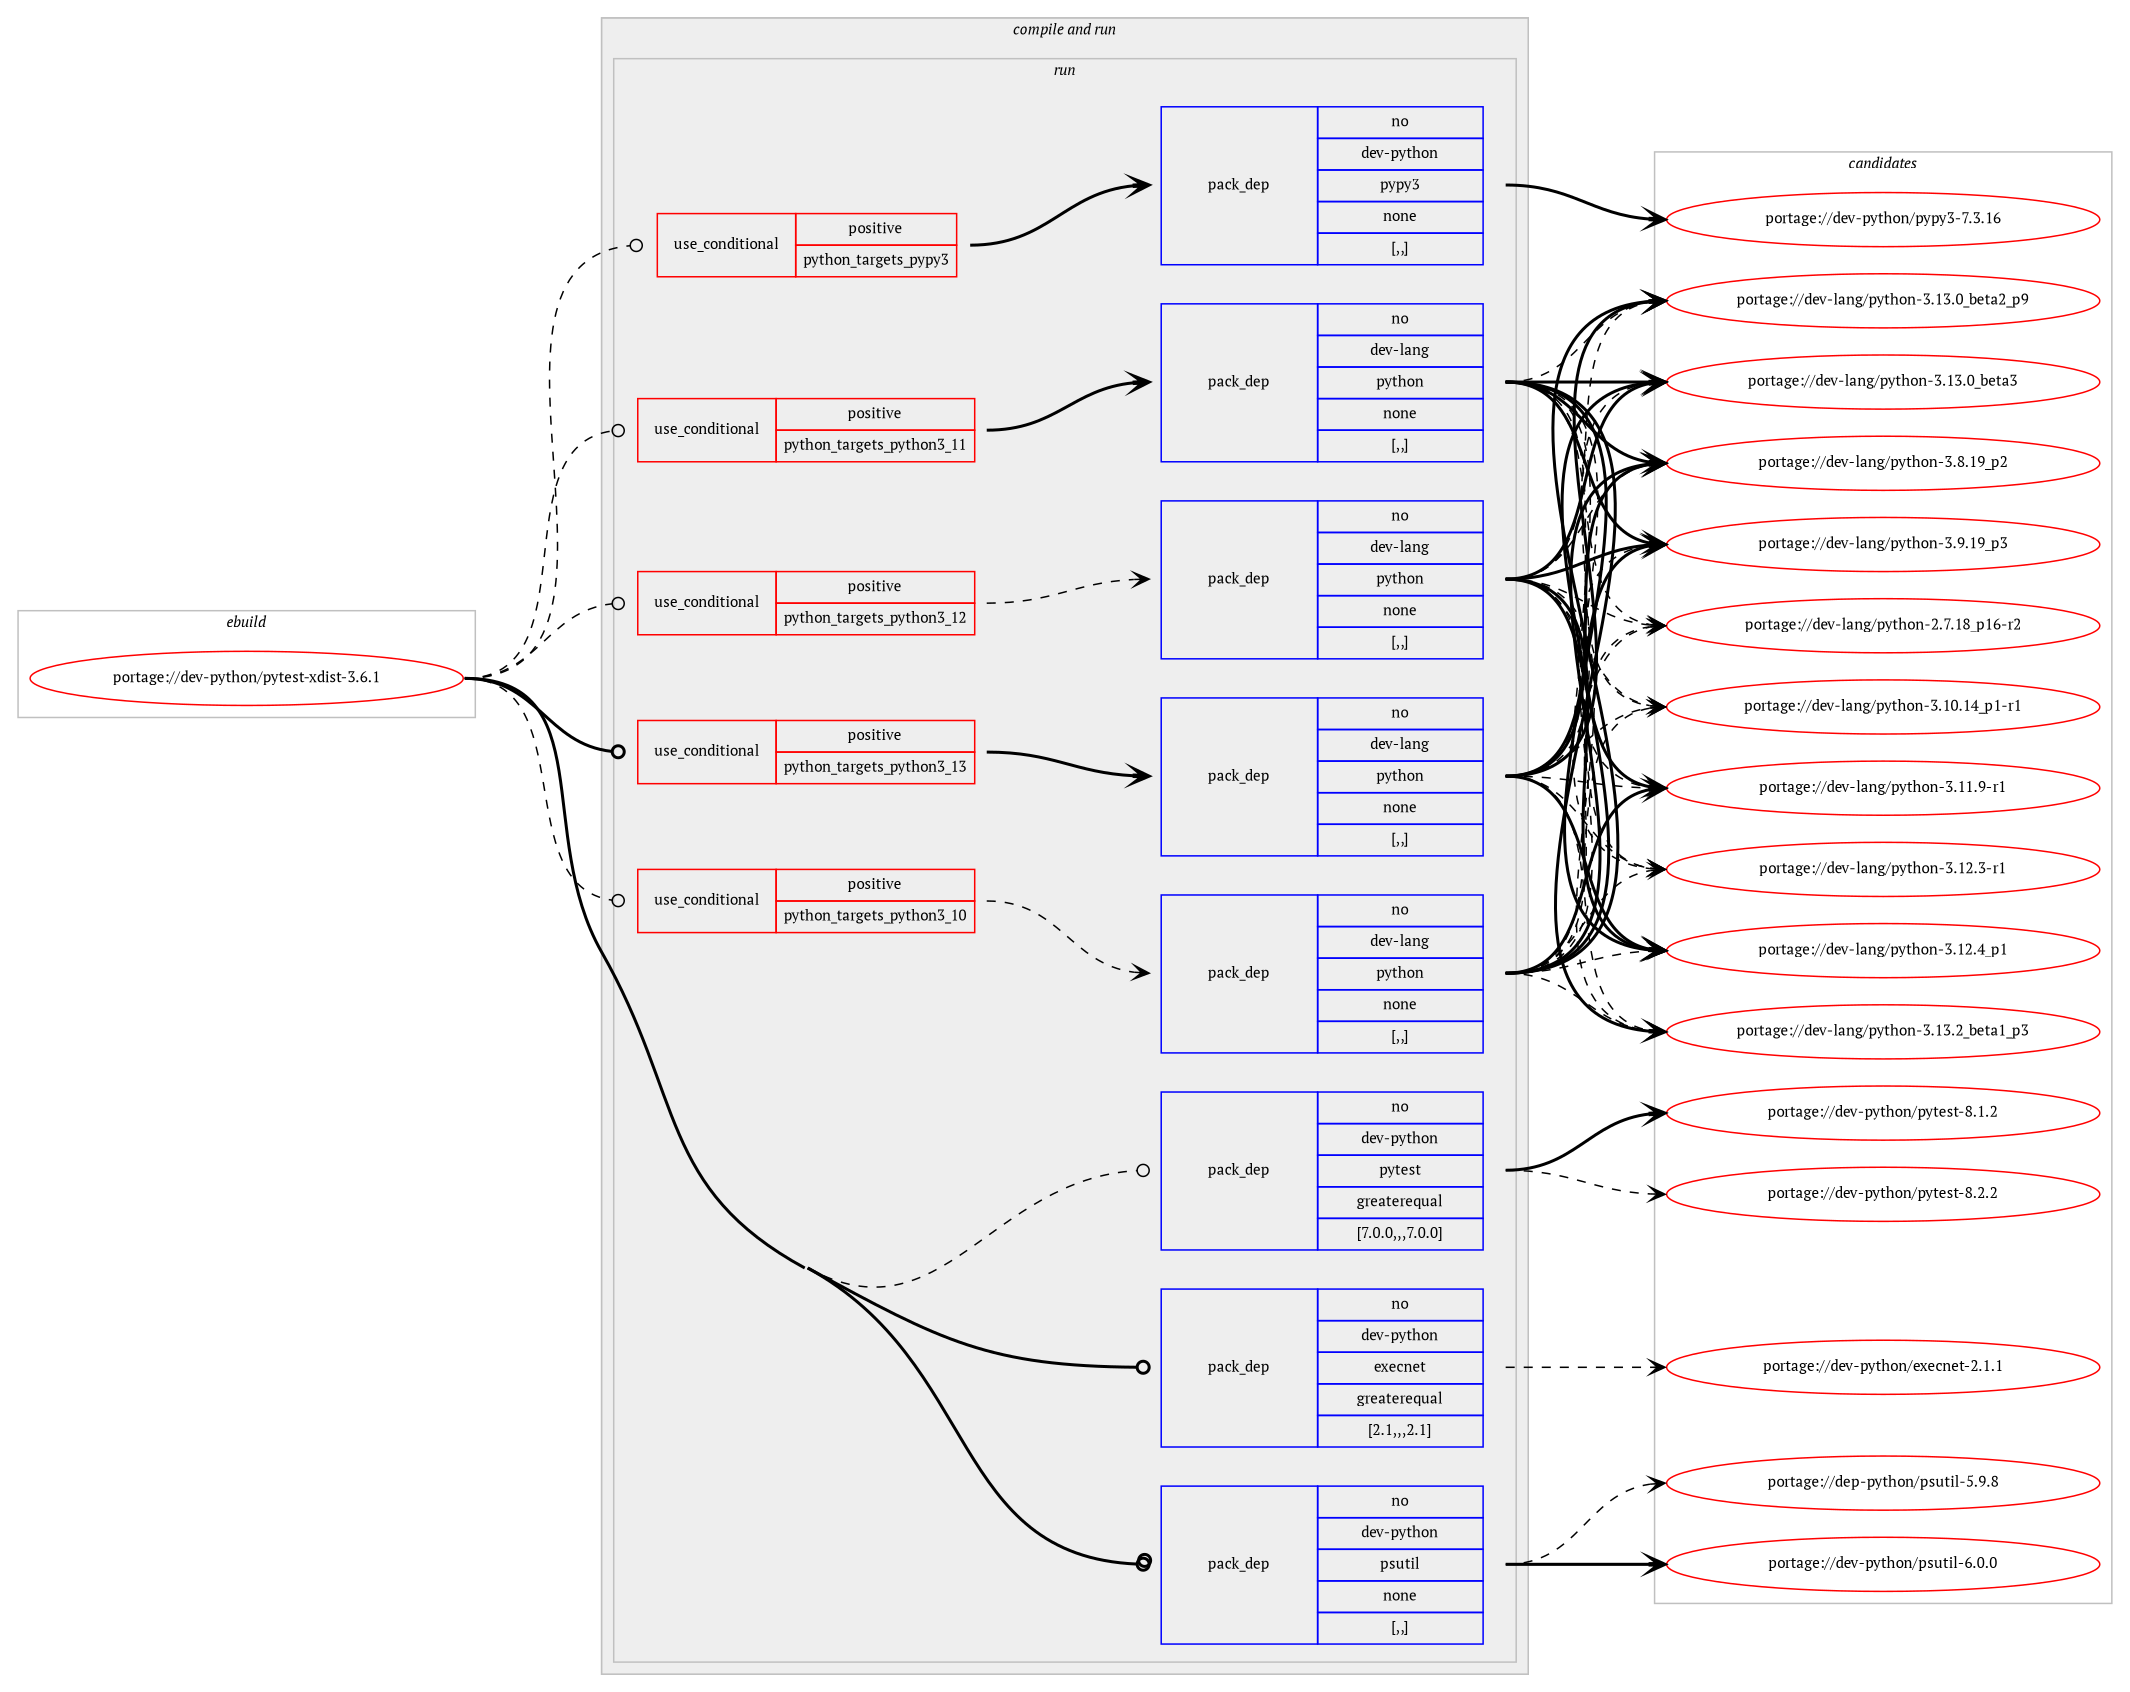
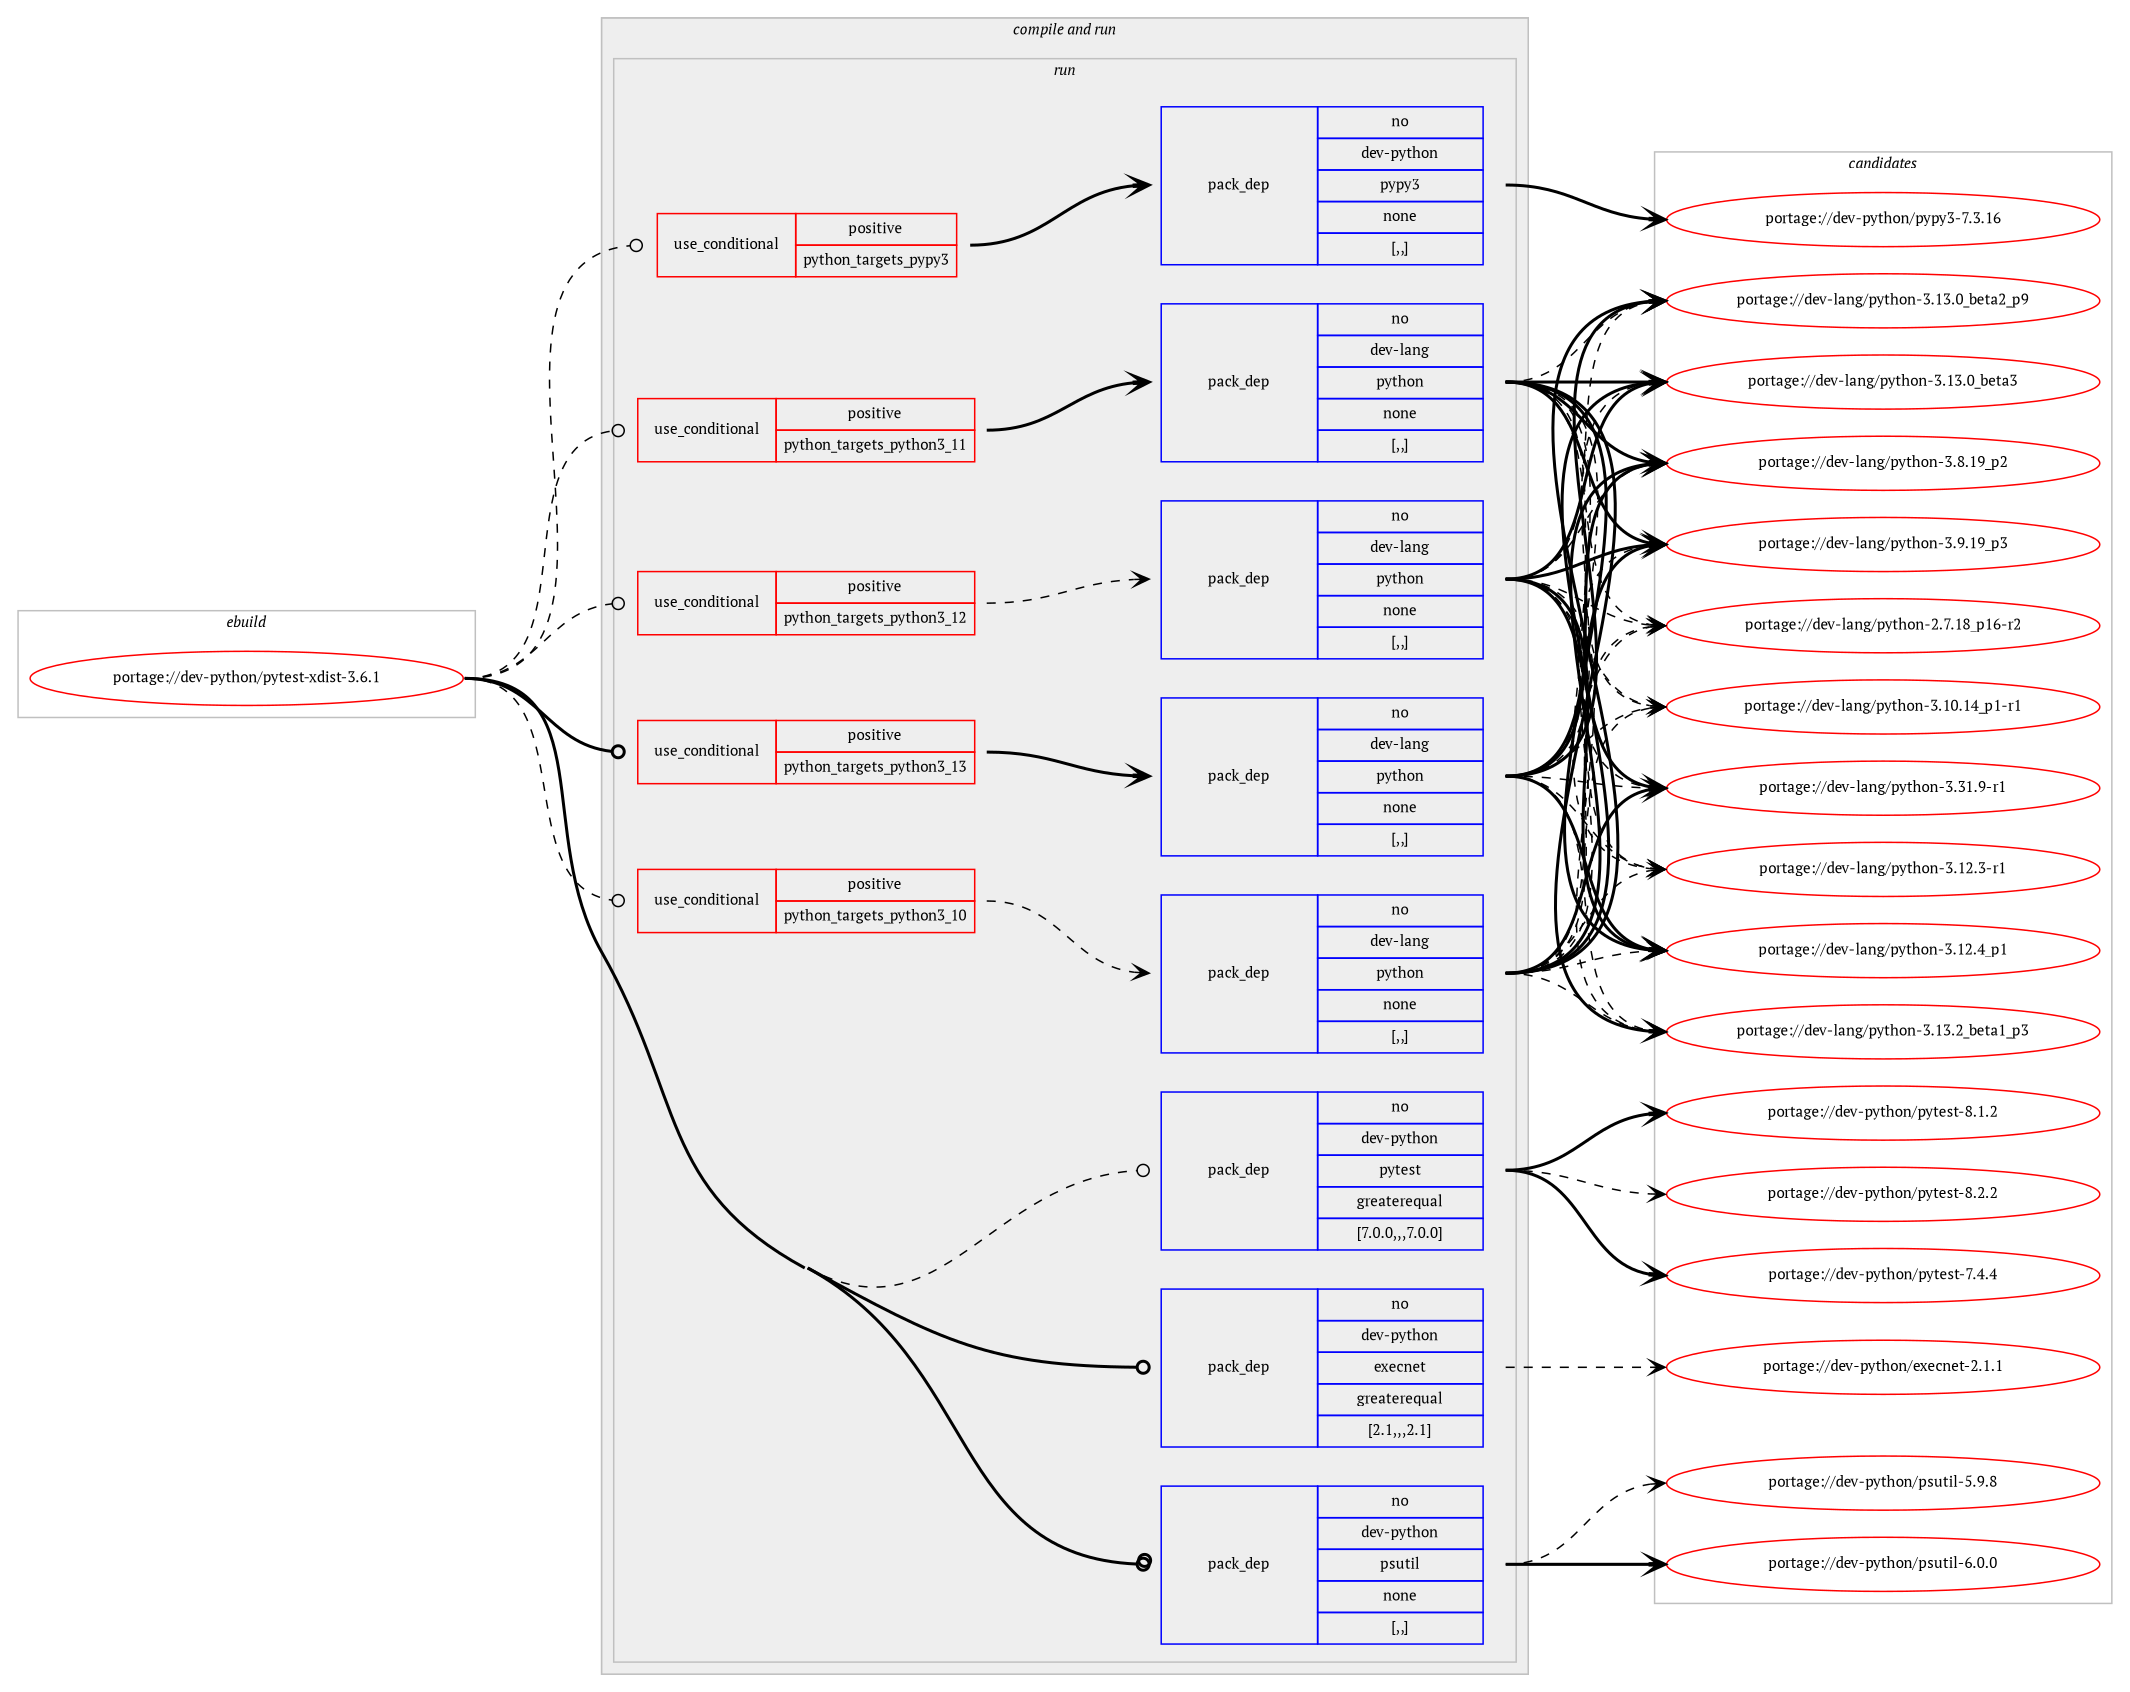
(1883, 788) -> (1883, 788)
none -> (1883, 1276)
(1883, 1483) -> (1883, 1483)
